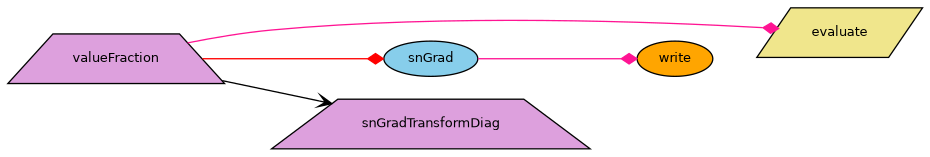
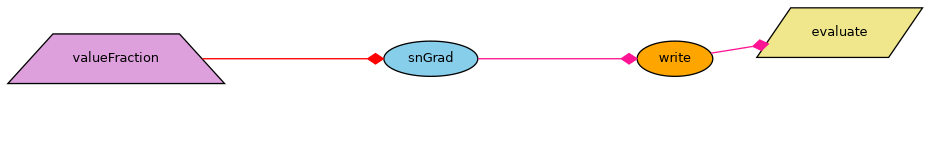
(475, 21) -> (732, 50)
(431, 124) -> none
